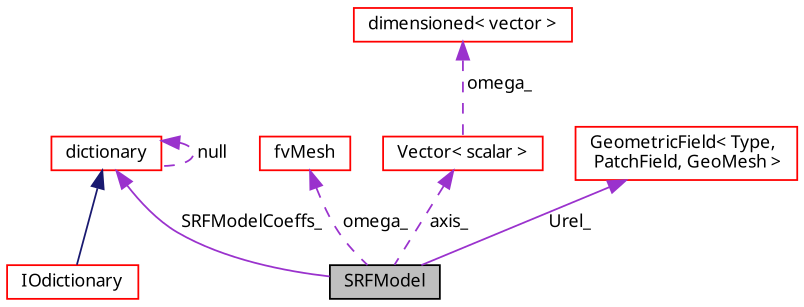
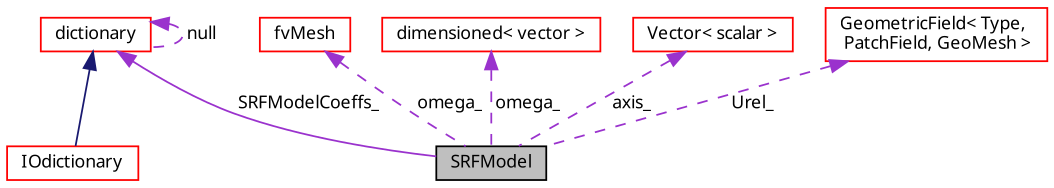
(463, 98) -> (491, 108)
(516, 226) -> (688, 106)
